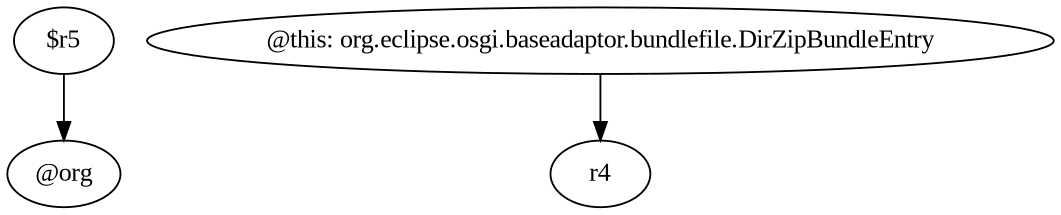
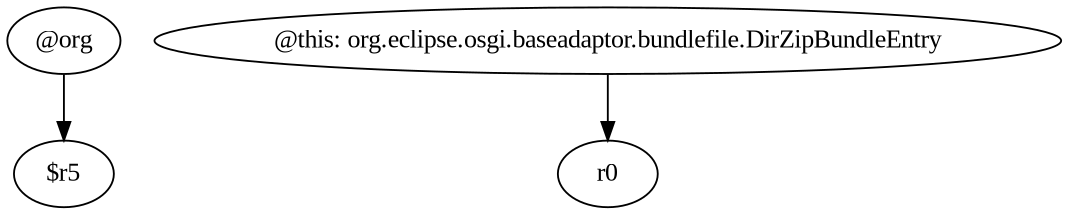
(64, 98) -> (64, 98)
(600, 174) -> (608, 174)
